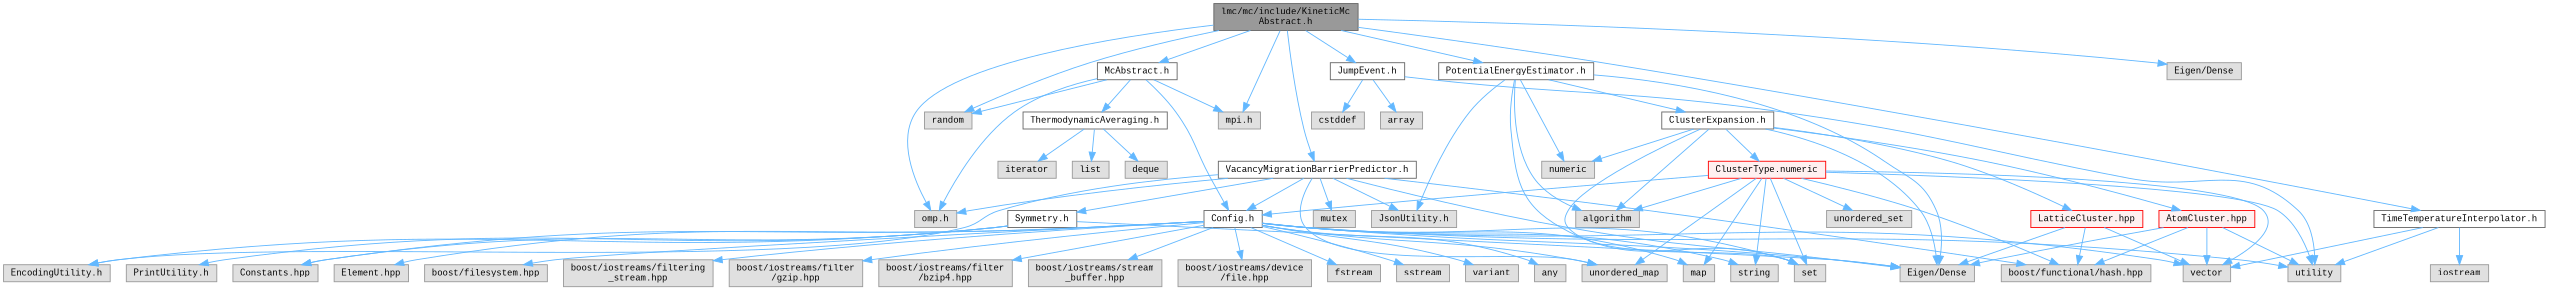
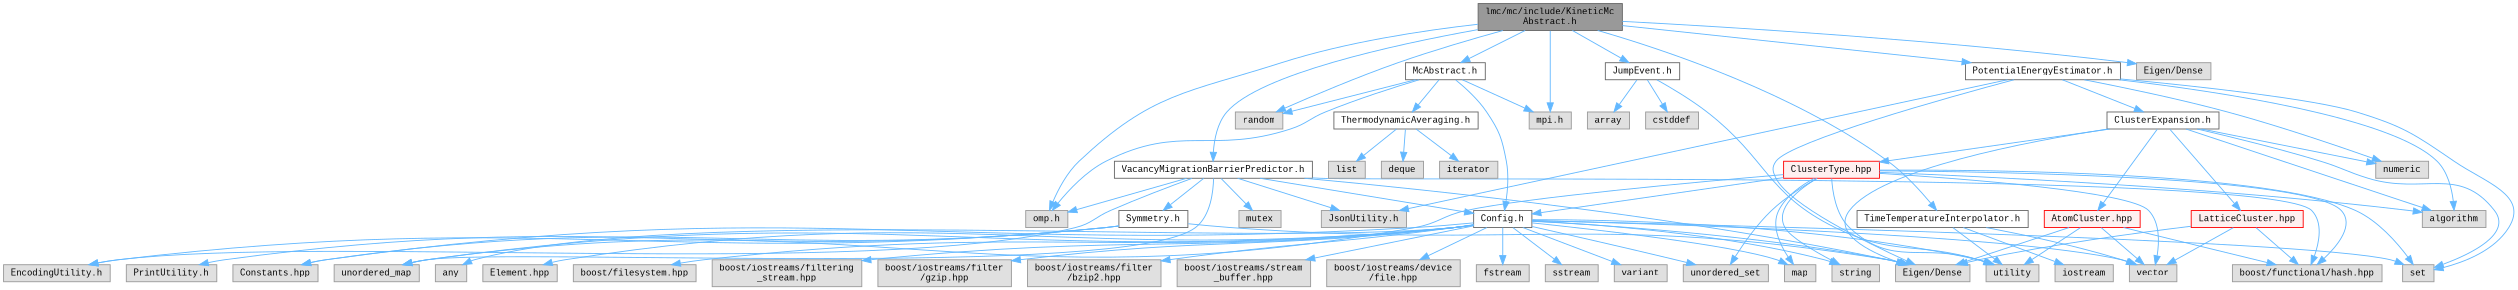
(1767, 170) -> (1832, 170)
none -> (1610, 244)
(946, 273) -> (1094, 273)
